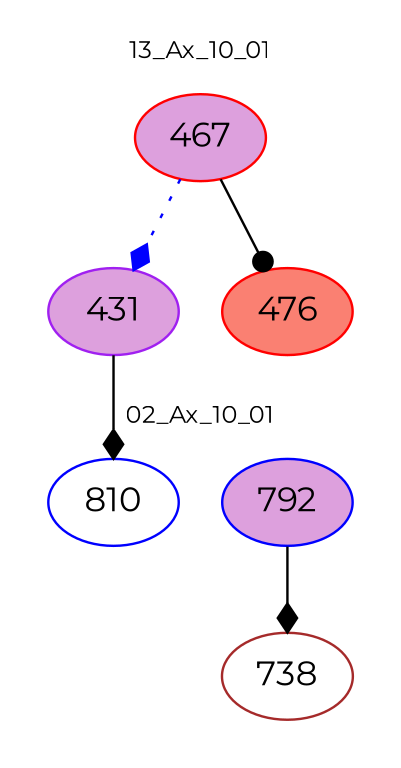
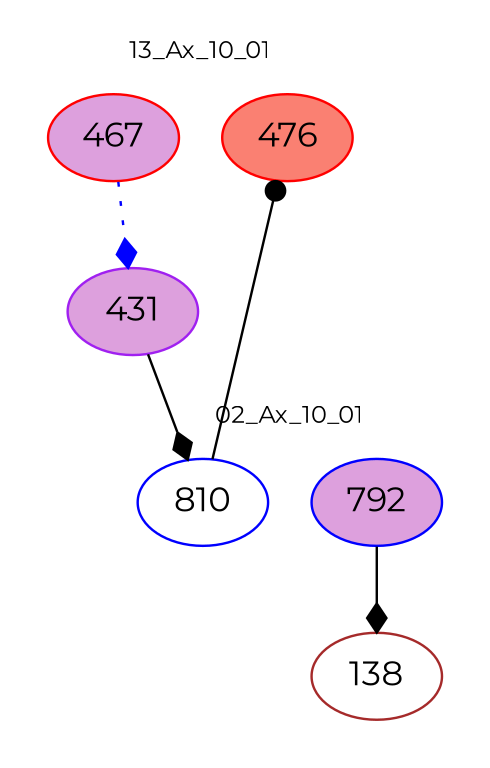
(239, 216) -> (243, 330)
(287, 676) -> (377, 676)
